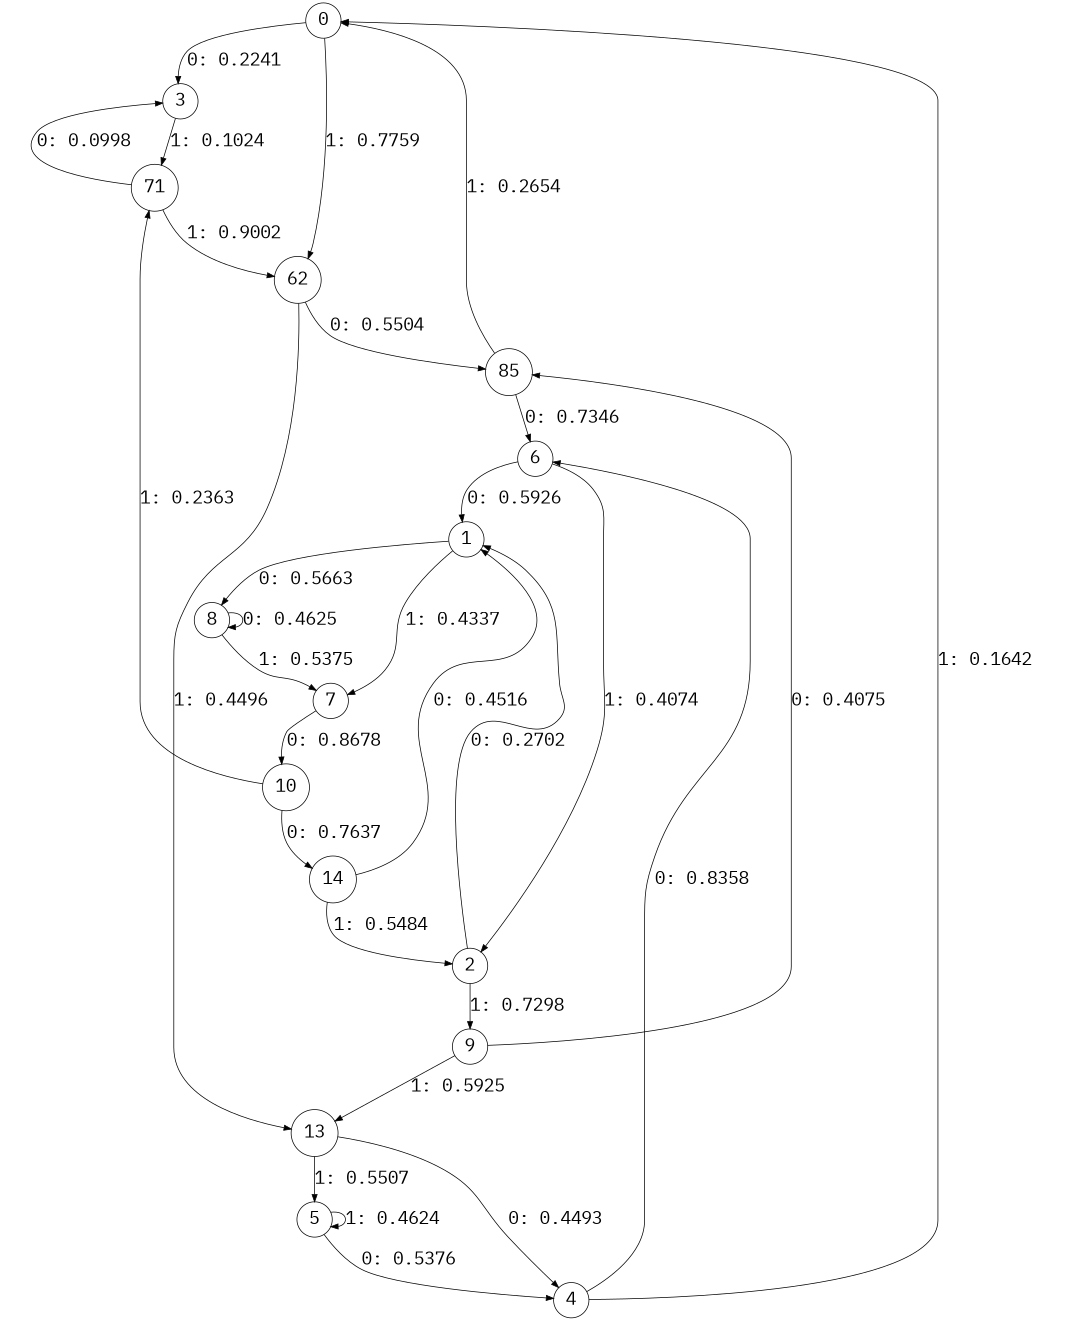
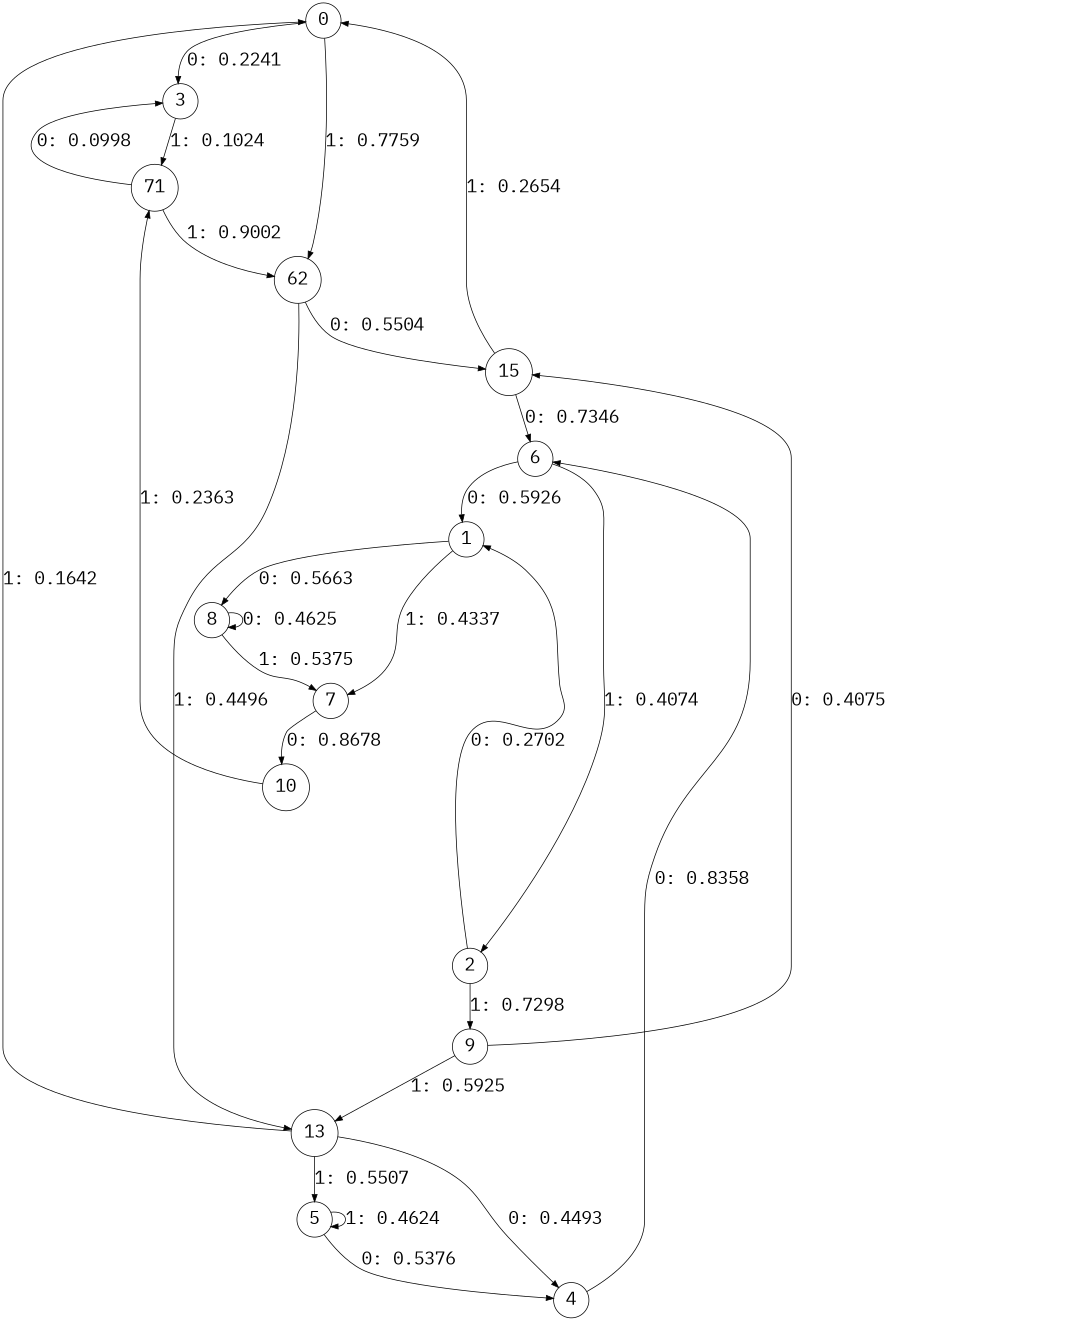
(509, 372) -> (509, 372)
(938, 545) -> (3, 571)
(333, 879) -> none
